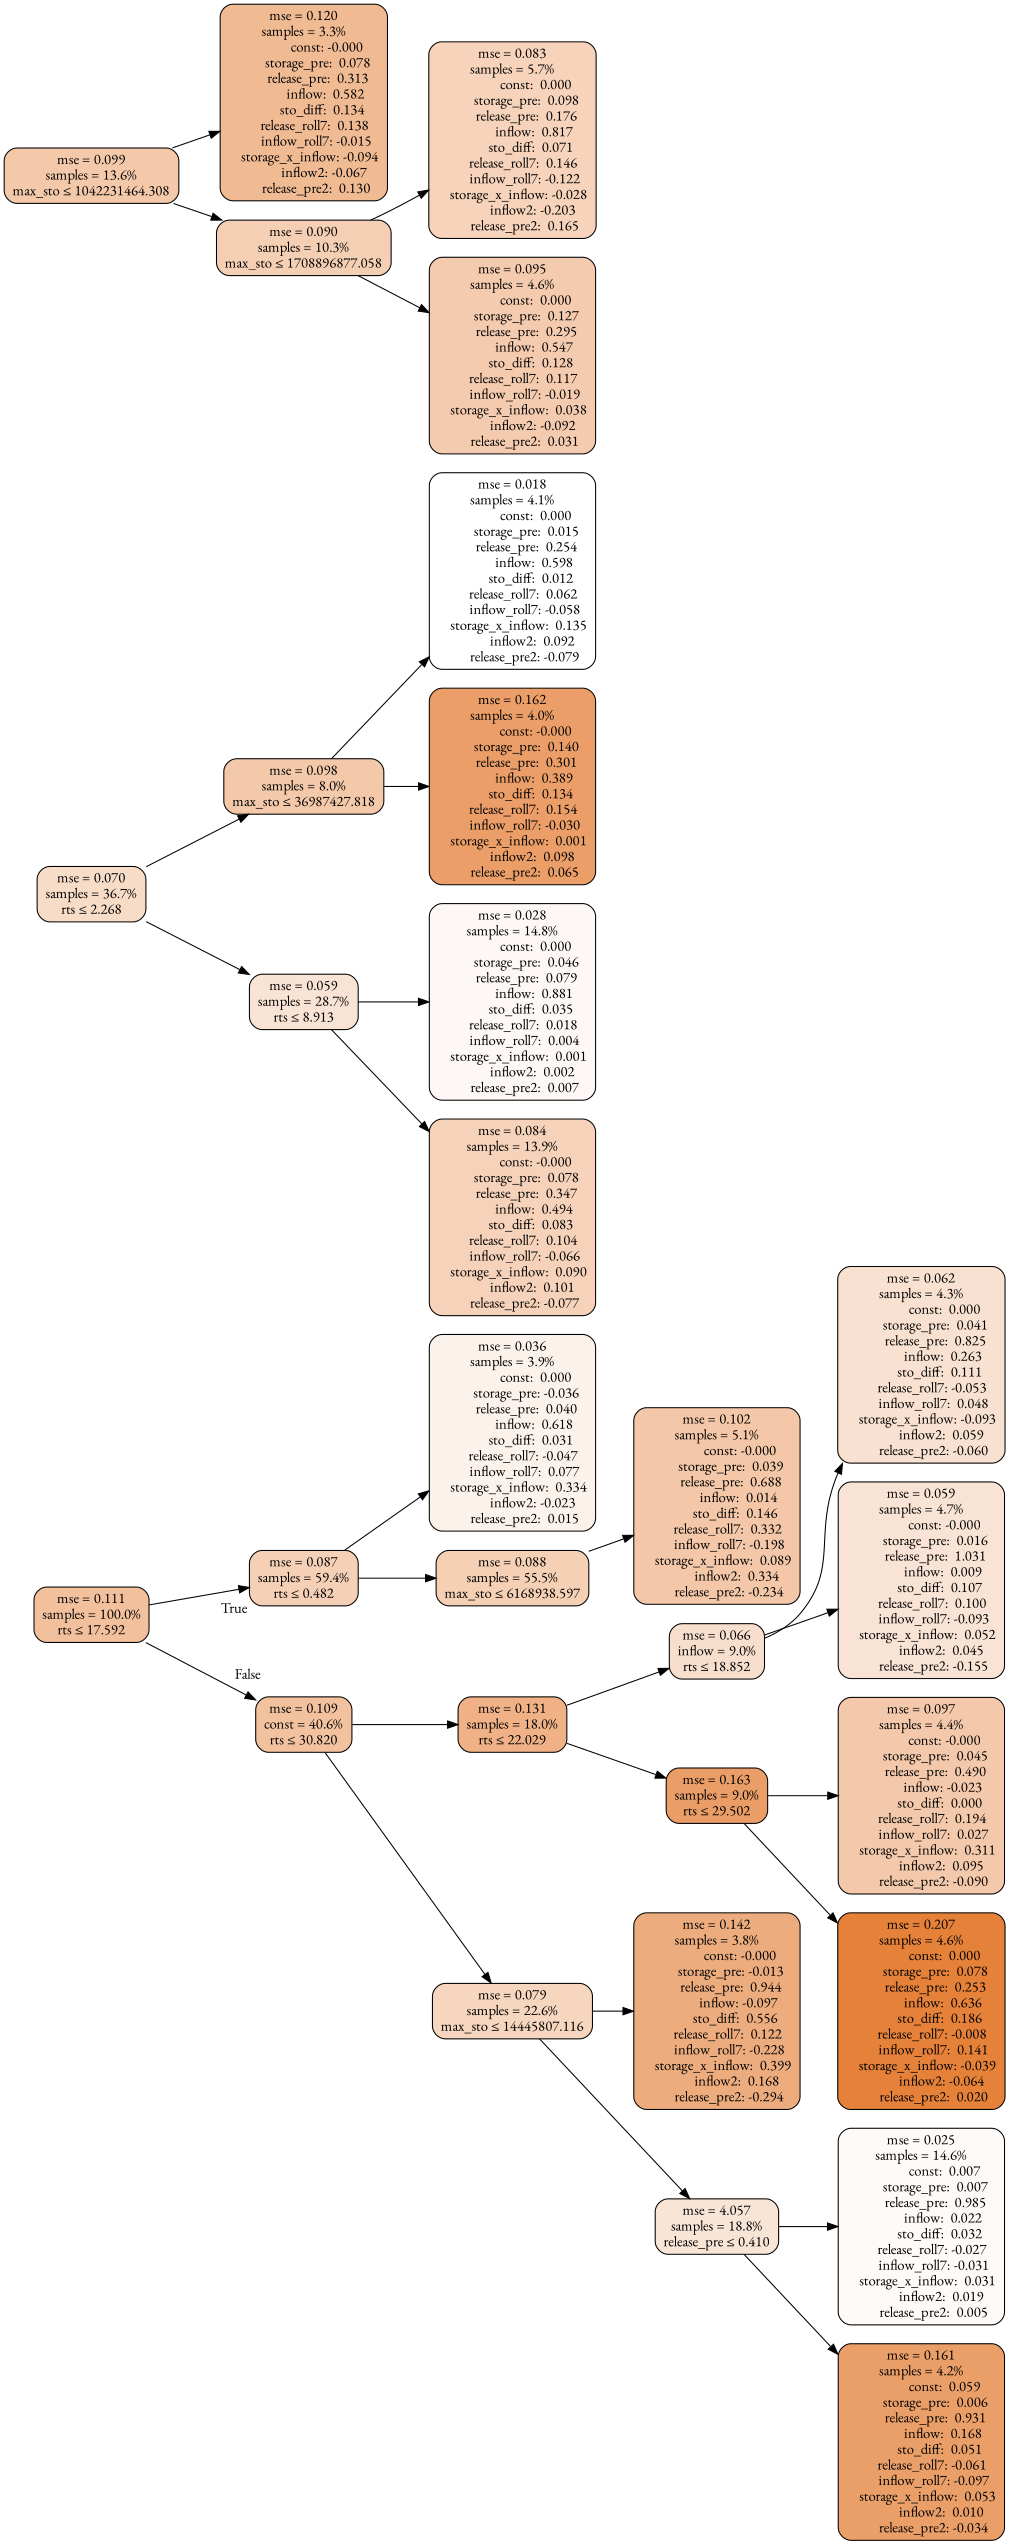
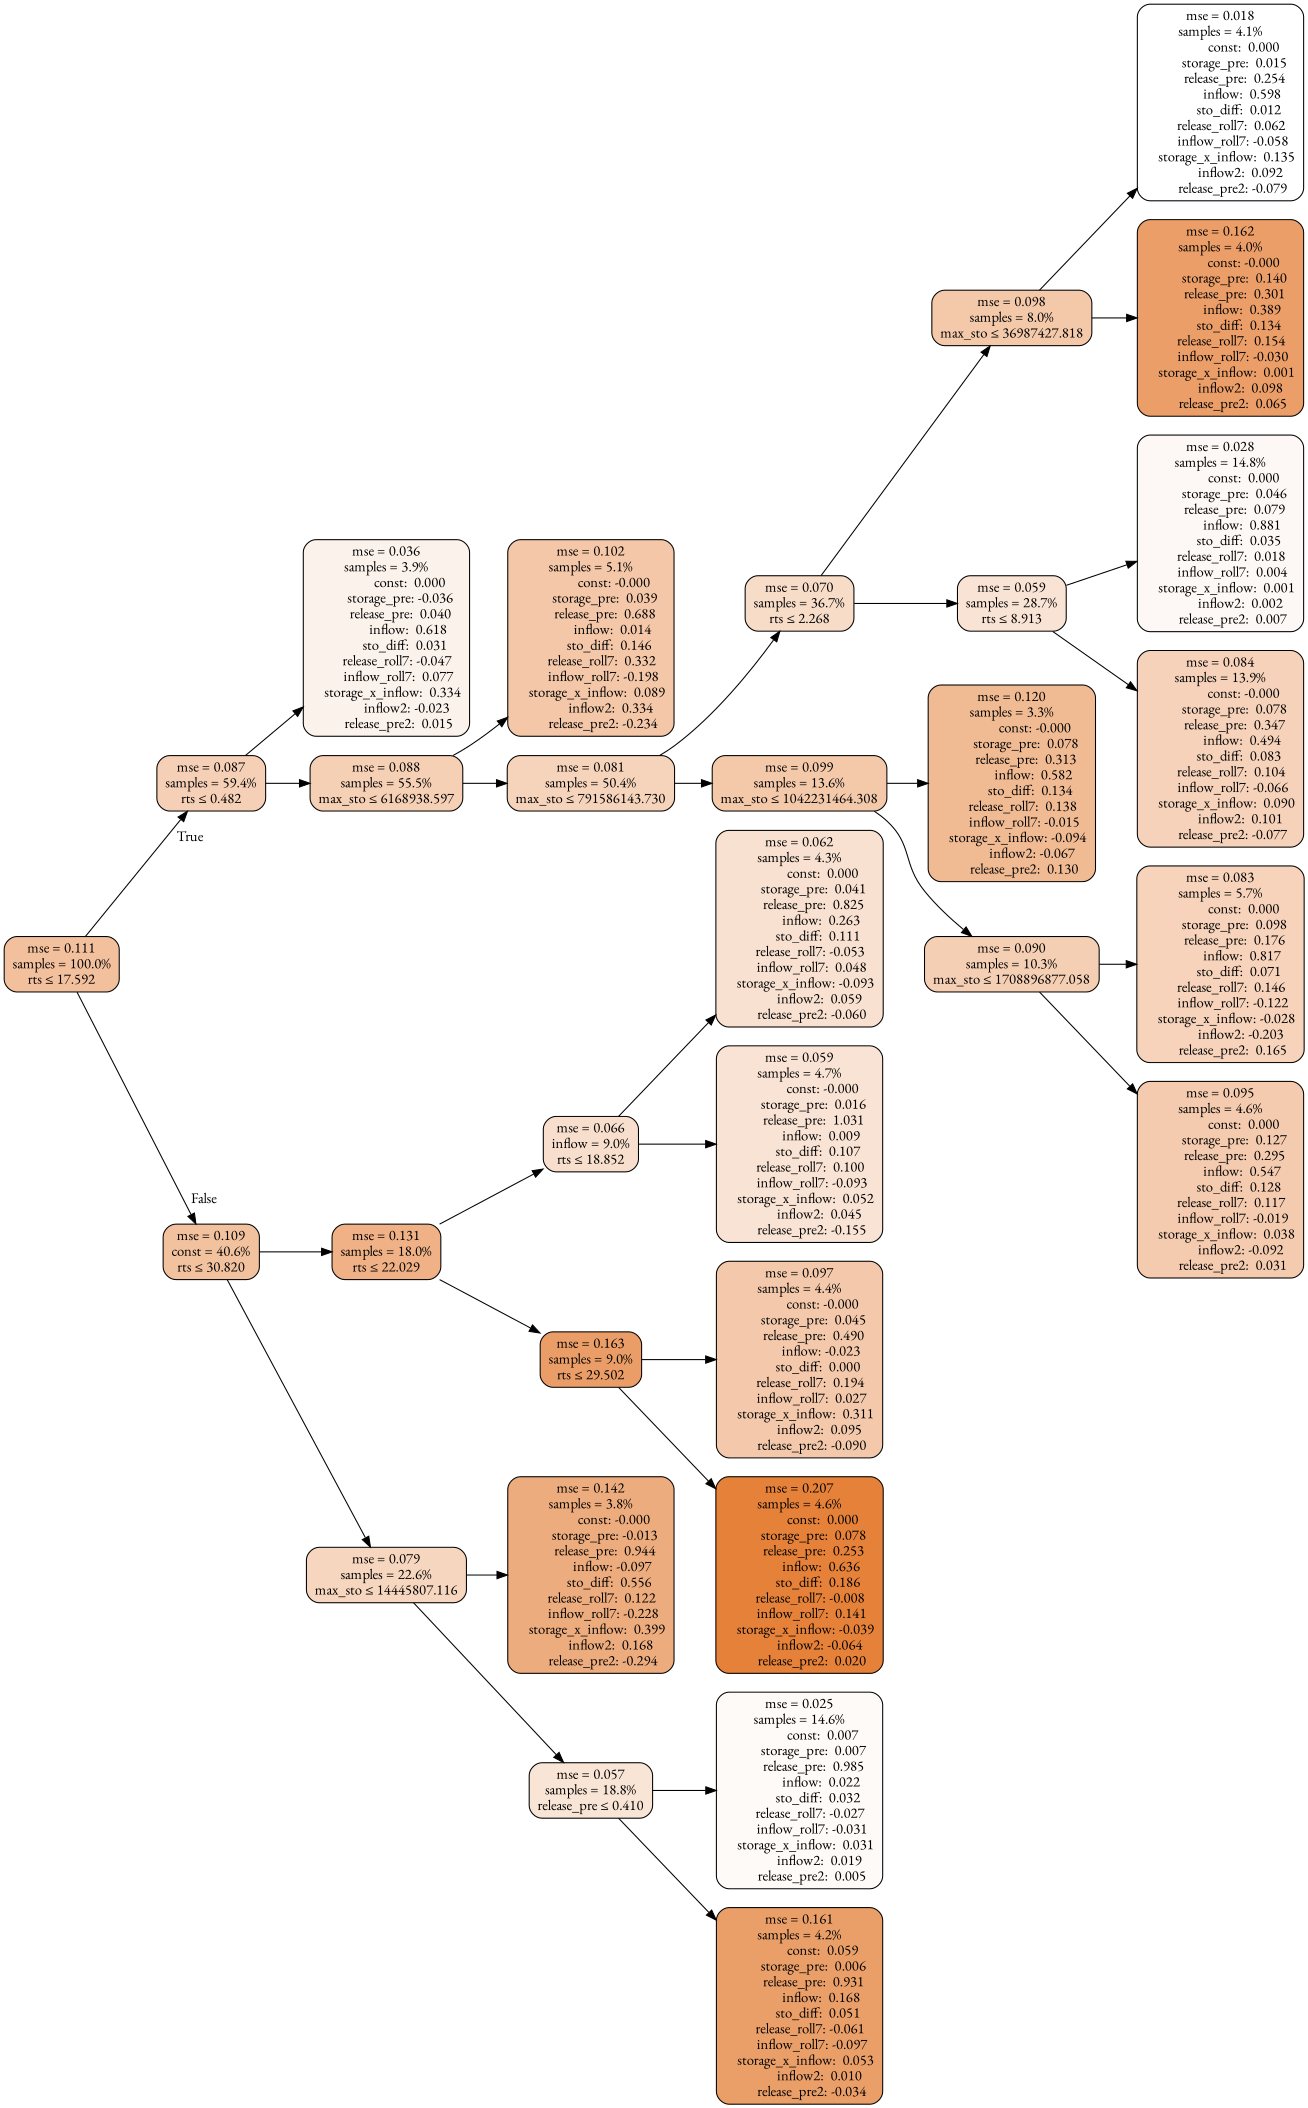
none -> (591, 783)
(717, 2227) -> (591, 1790)
